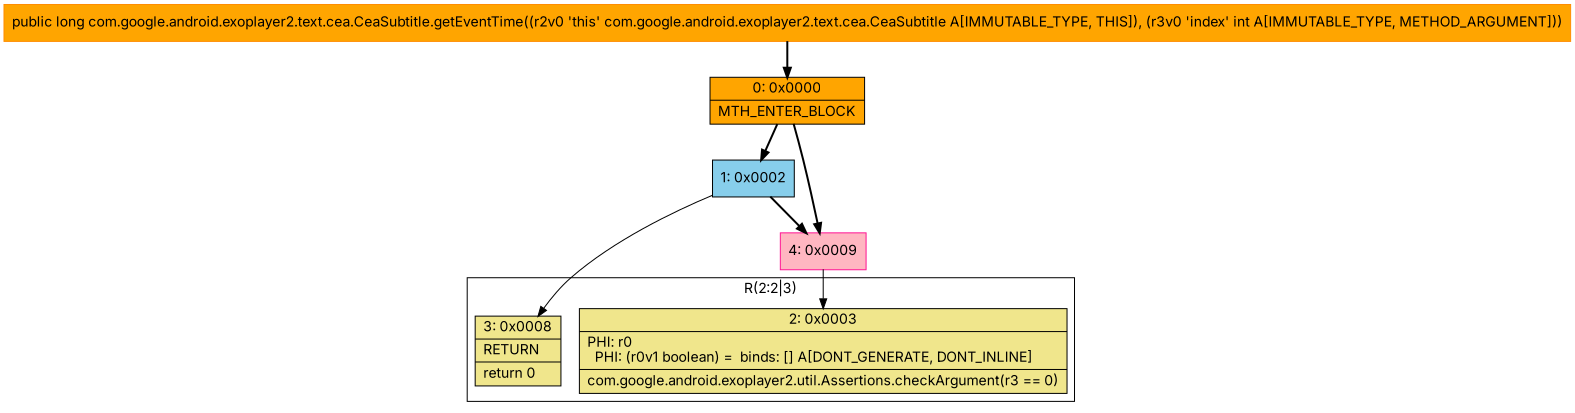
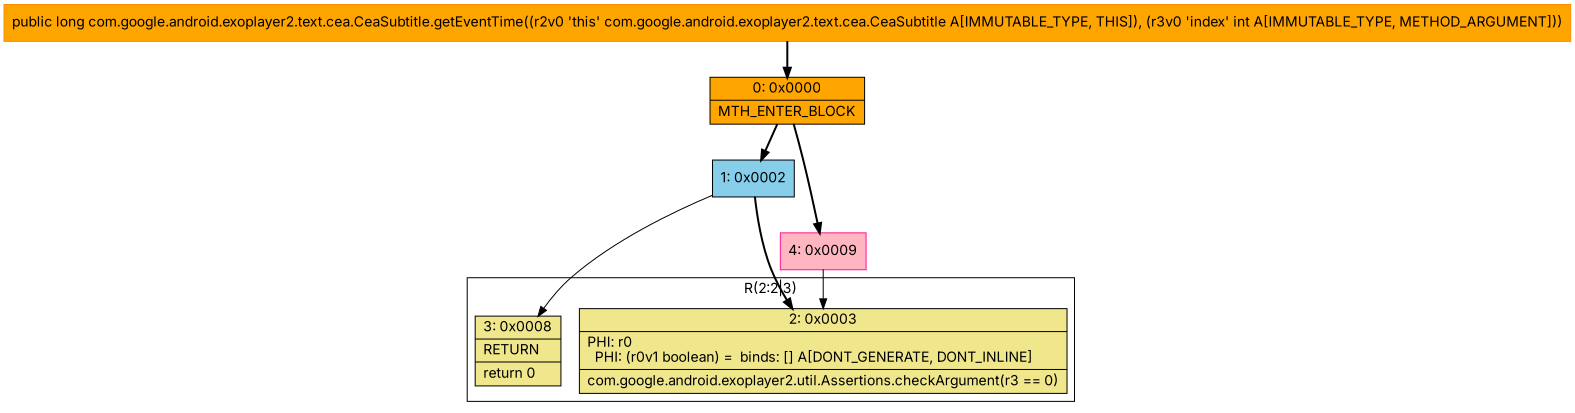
(785, 211) -> (765, 250)
